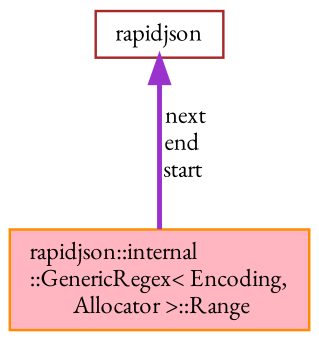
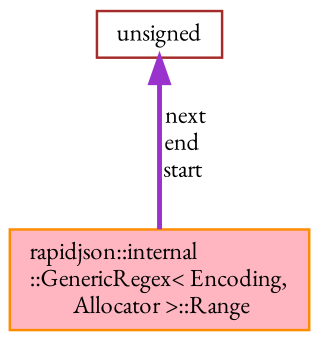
(160, 34) -> (160, 34)
